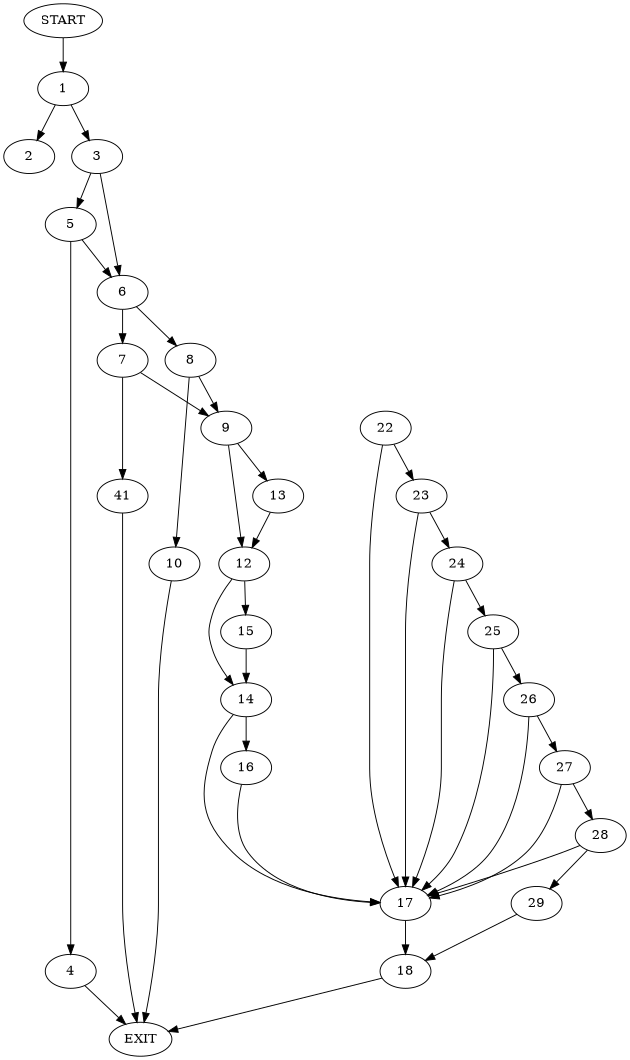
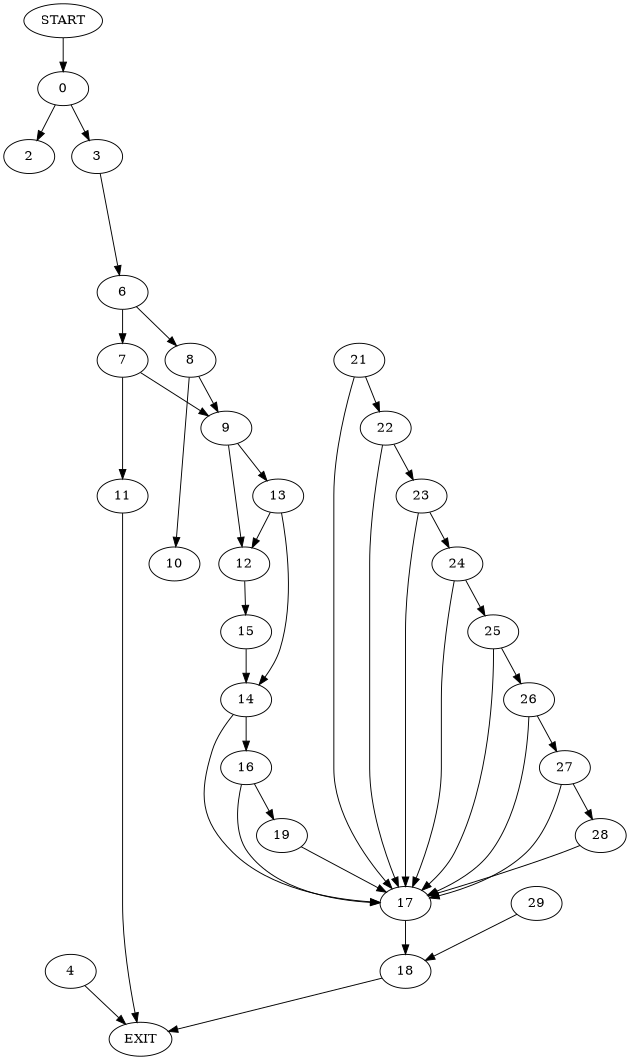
(63, 89) -> (63, 89)
(71, 224) -> none
none -> (359, 360)
(123, 496) -> (123, 496)
(209, 627) -> (288, 597)
(158, 797) -> none
none -> (282, 836)
(572, 866) -> none
